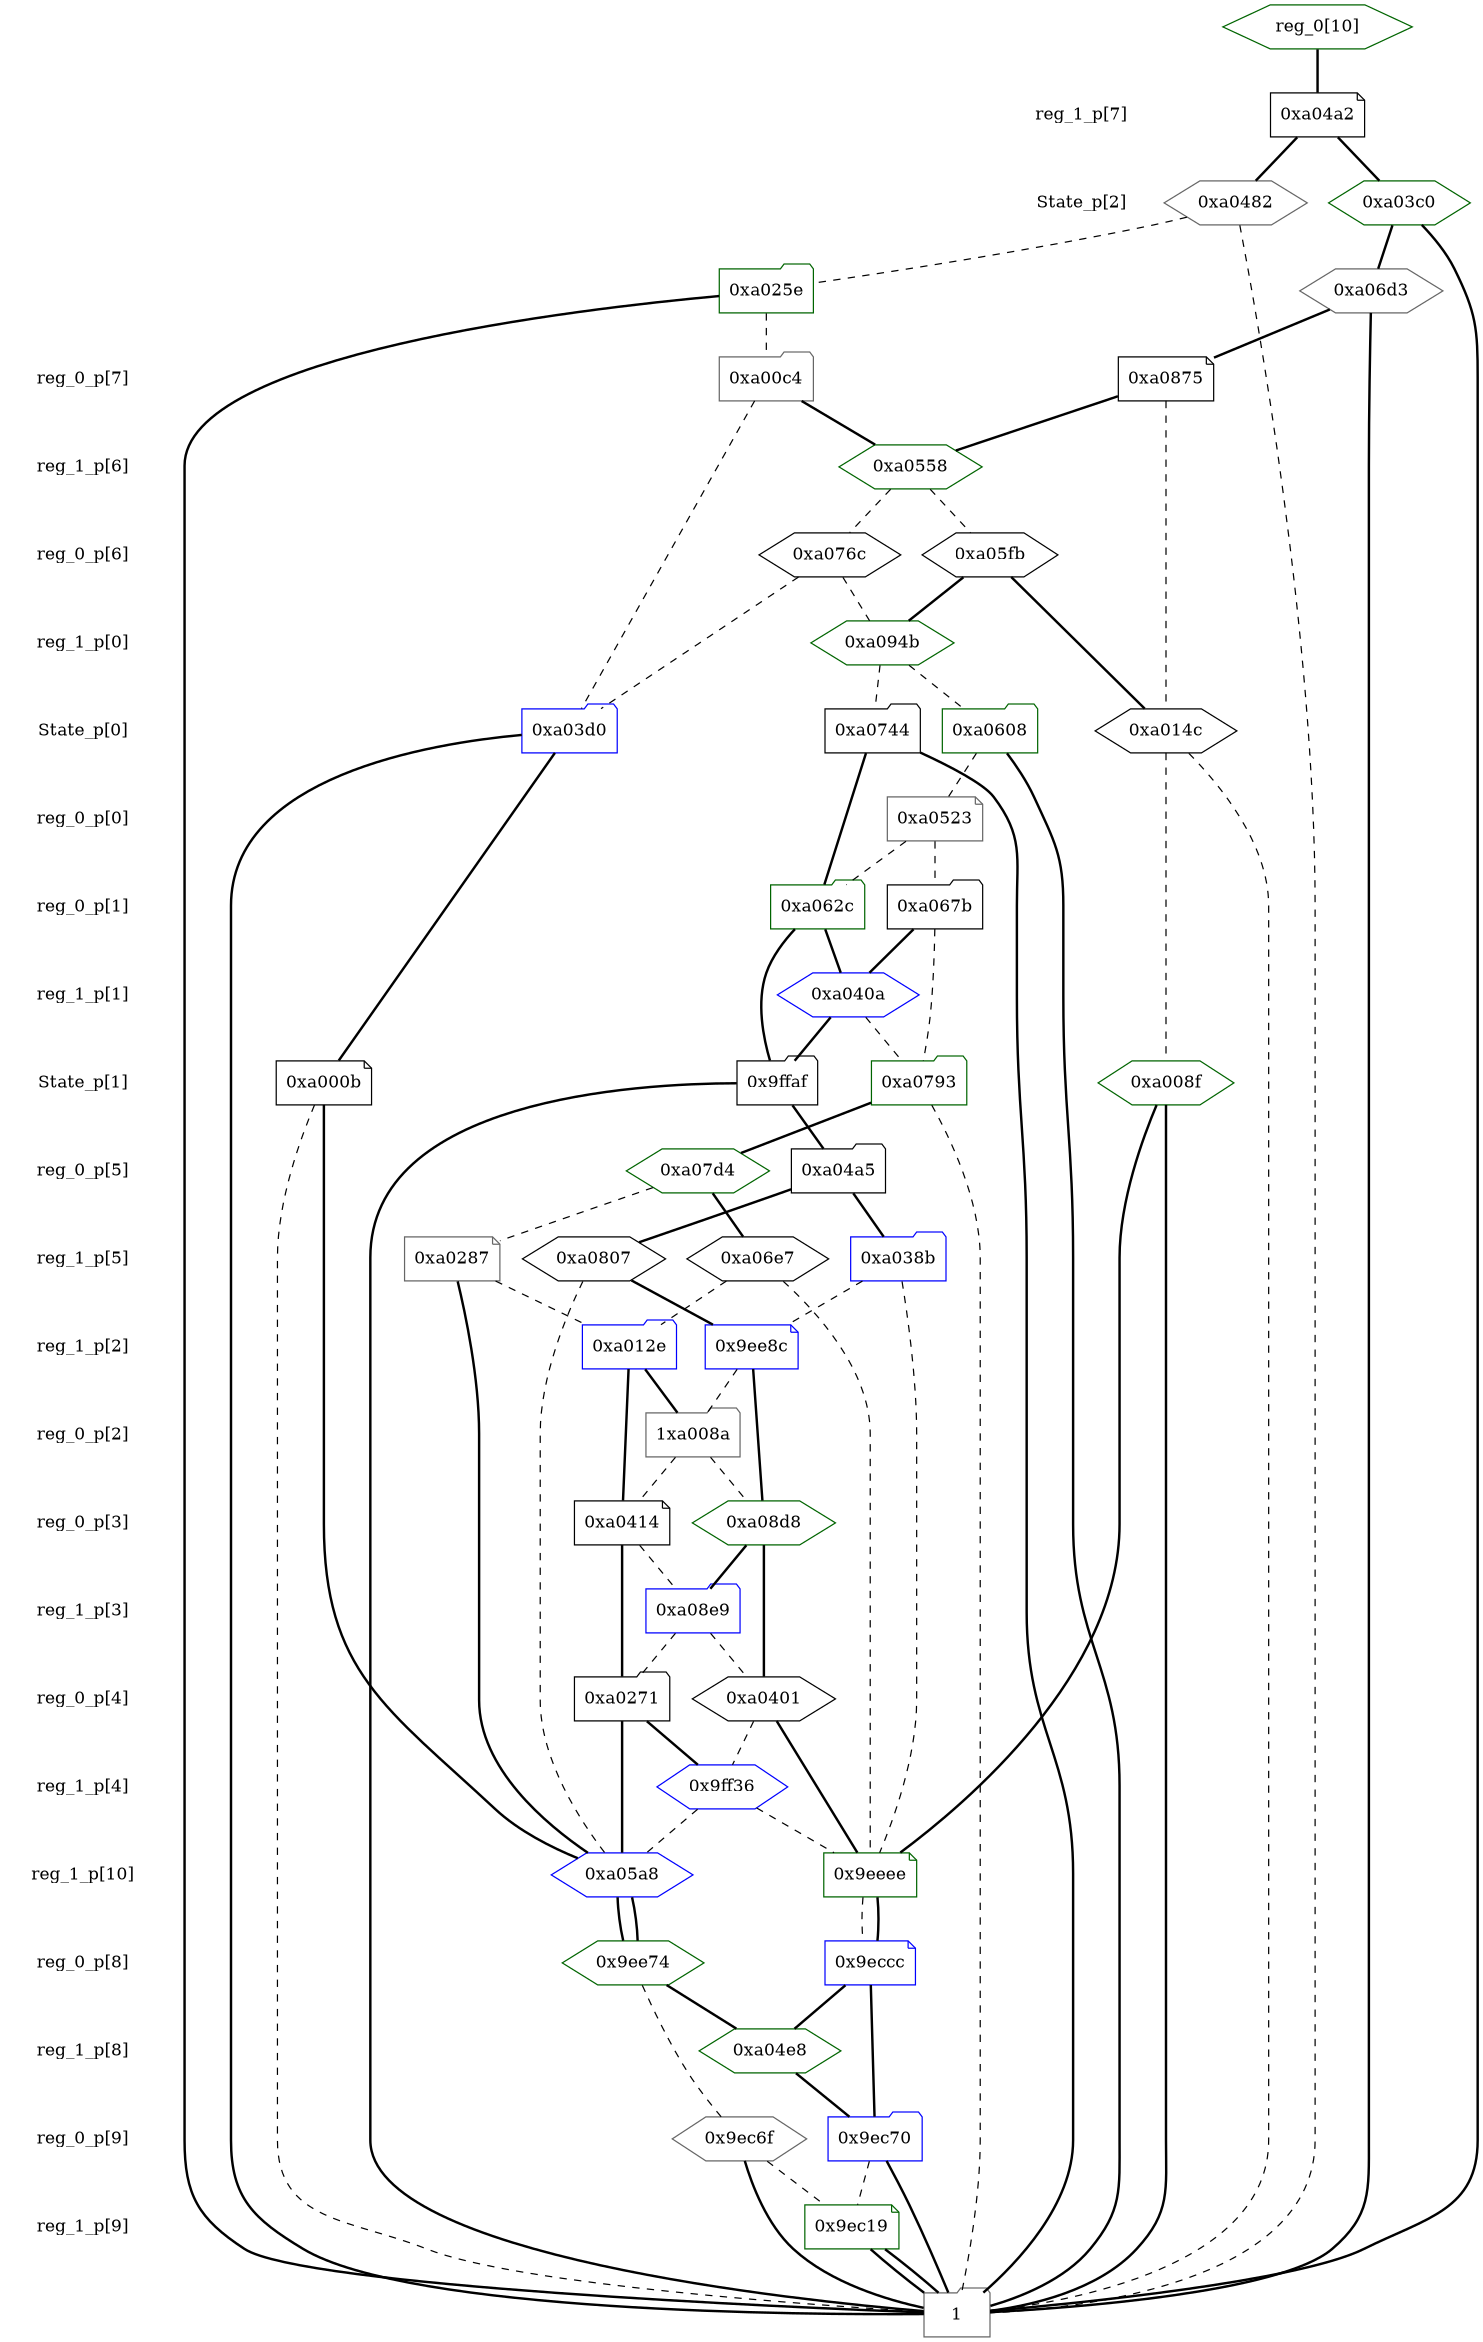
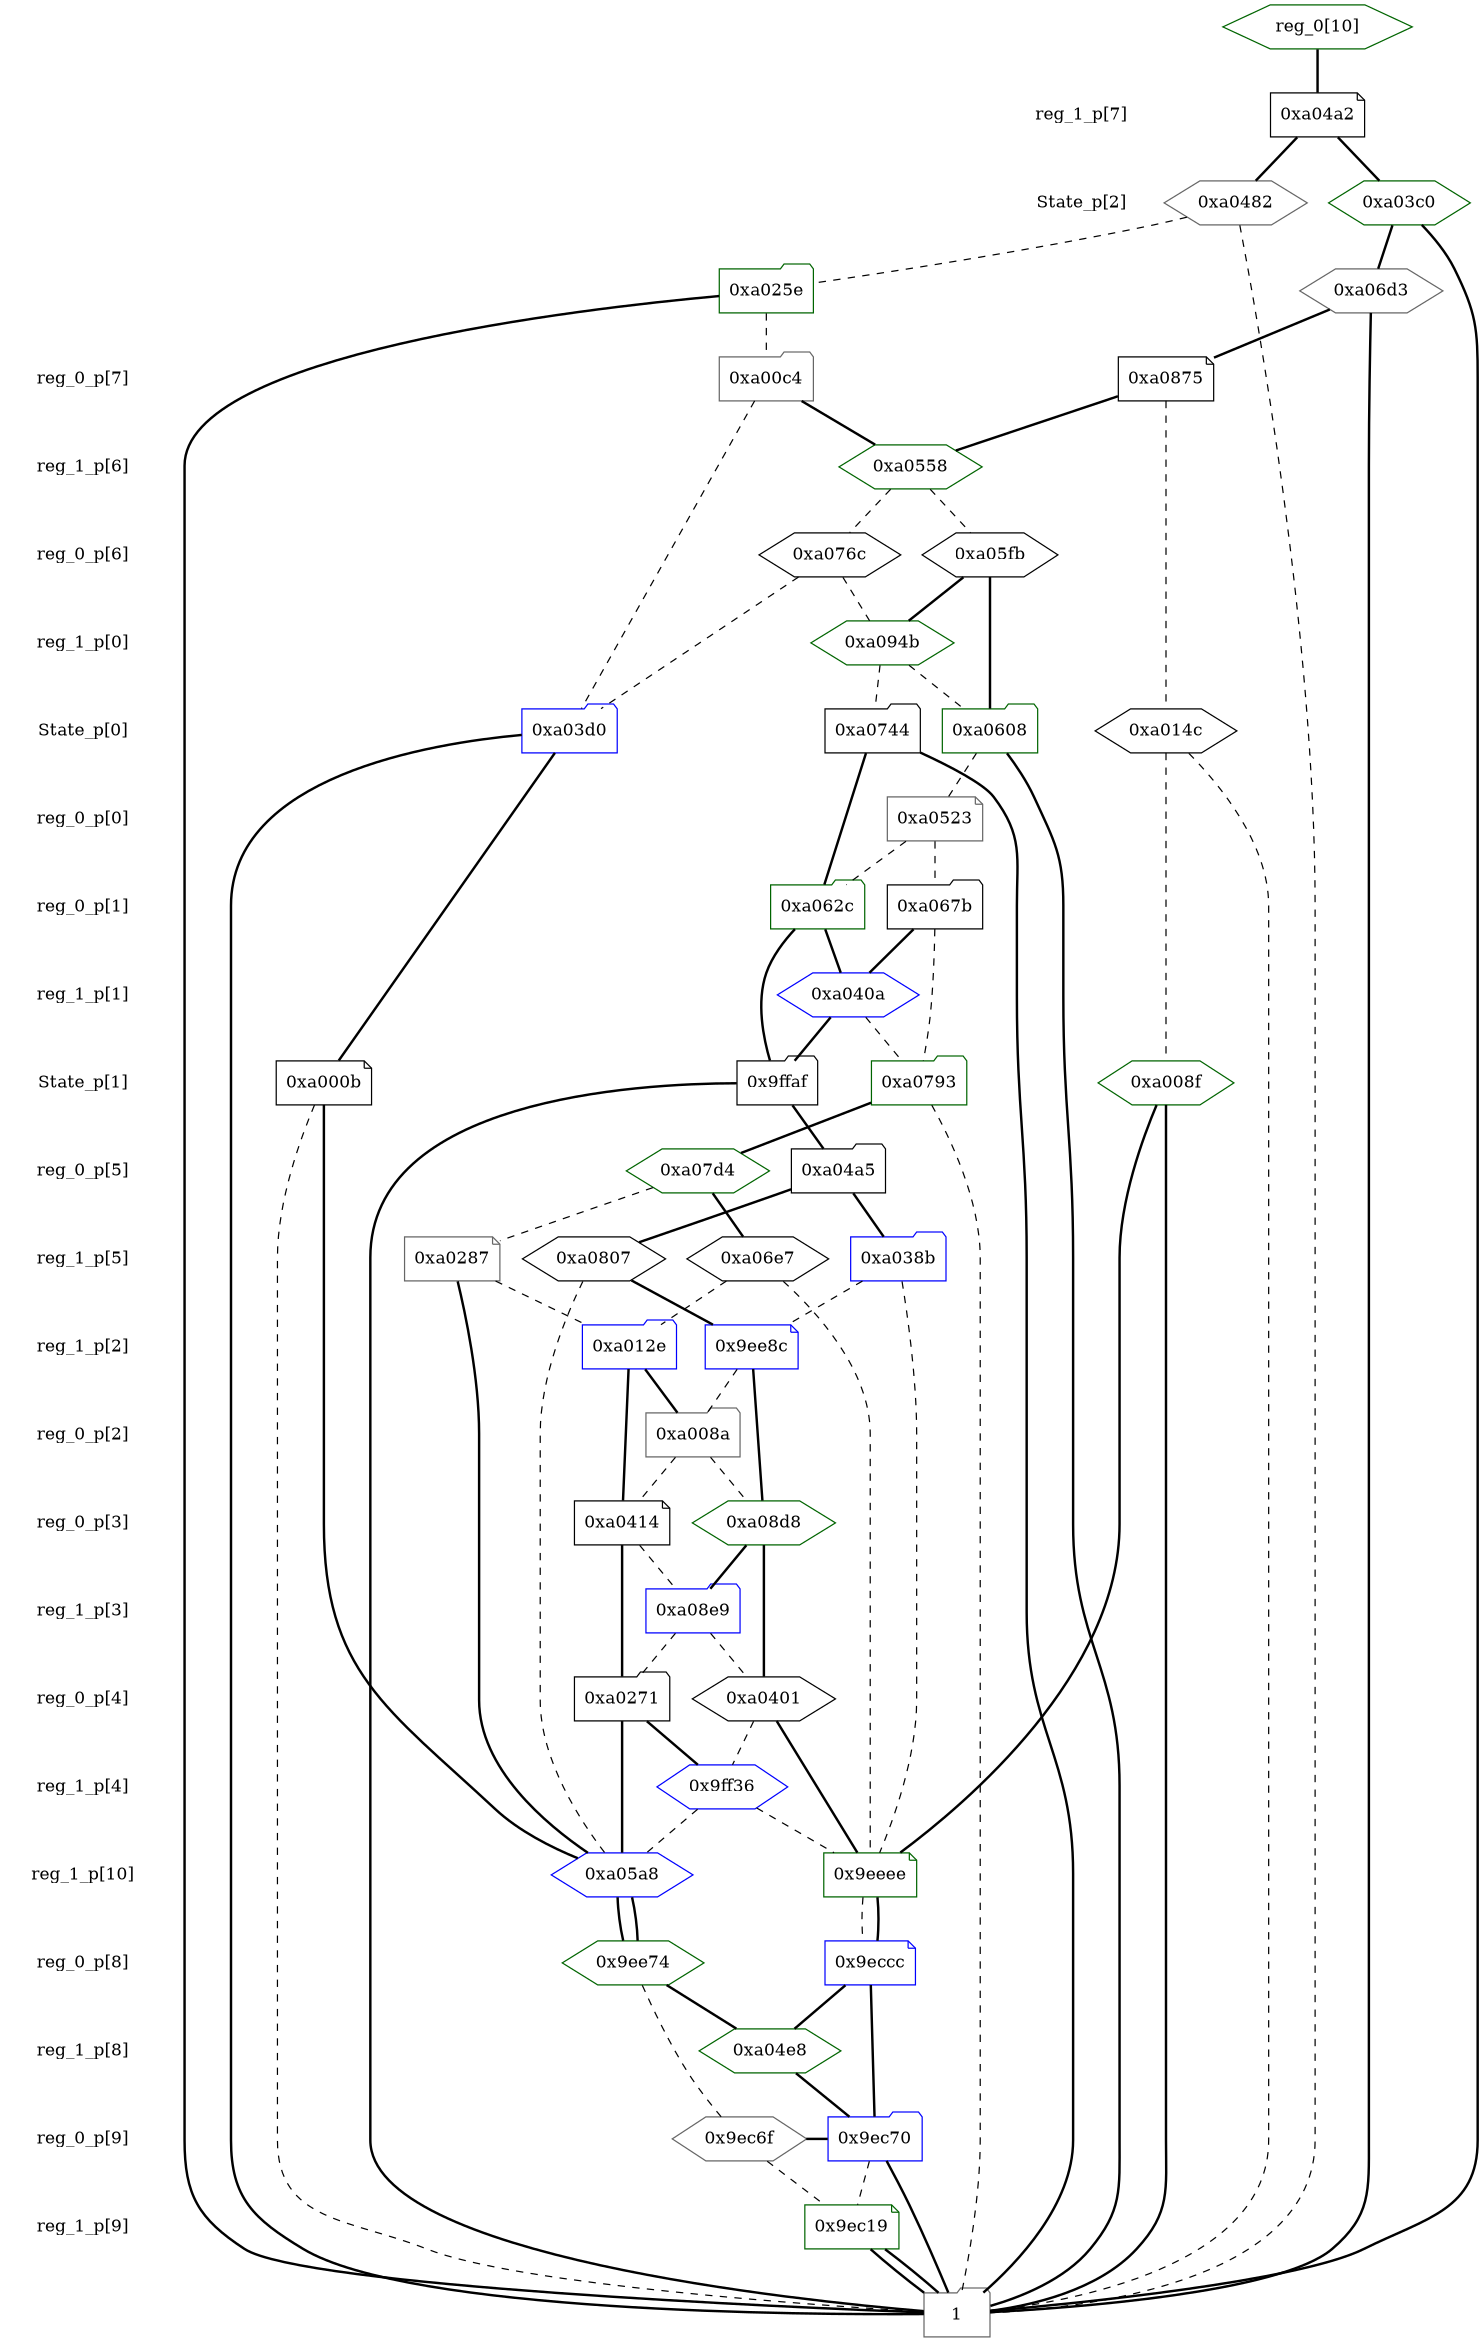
(1078, 643) -> (990, 643)
(693, 1435) -> (693, 1435)
(810, 2262) -> (817, 2139)
